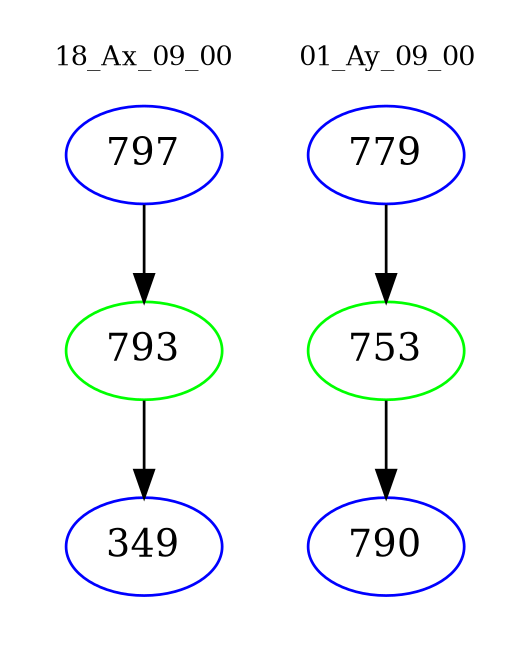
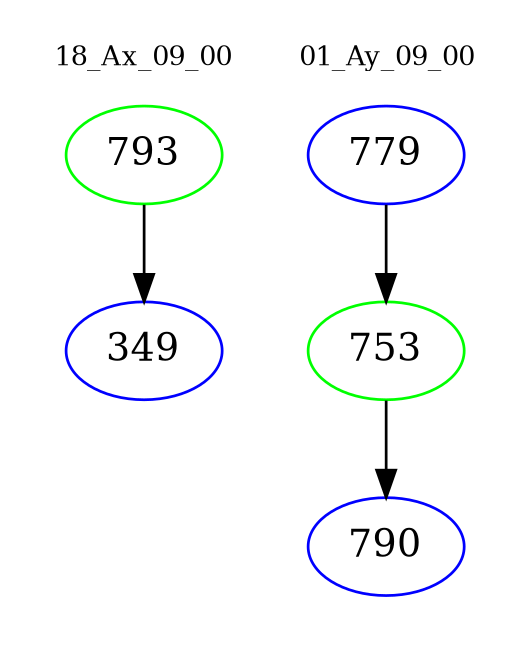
(144, 155) -> none
